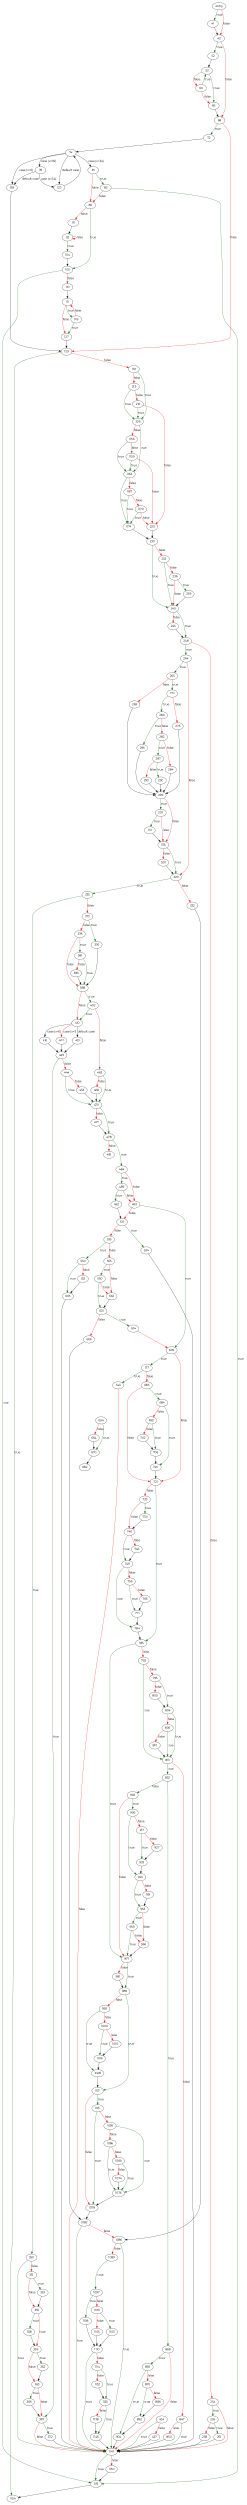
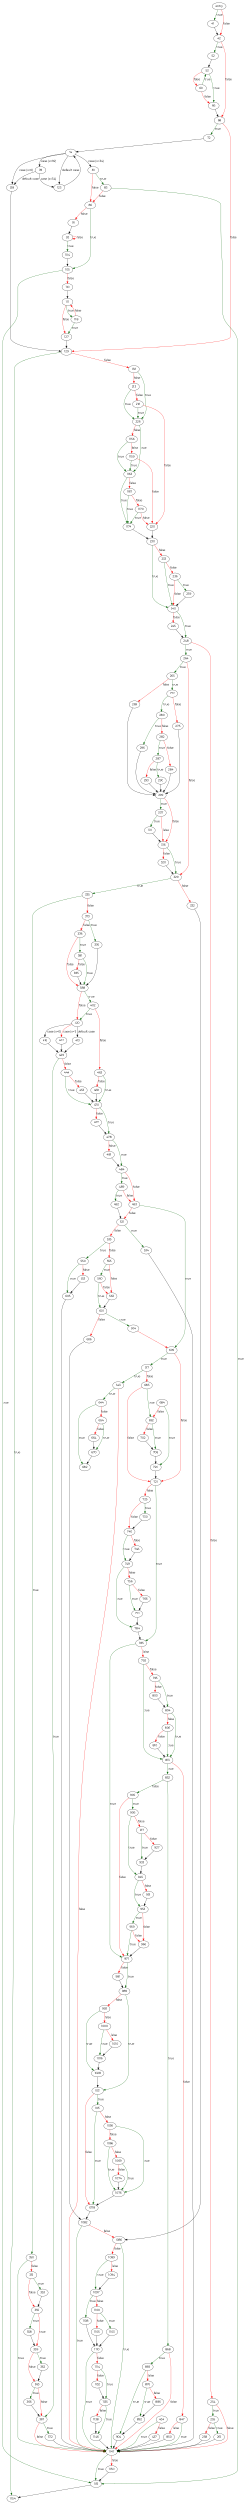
none -> (115, 1161)
(154, 1393) -> (148, 1402)
none -> (101, 1403)
none -> (112, 2275)
